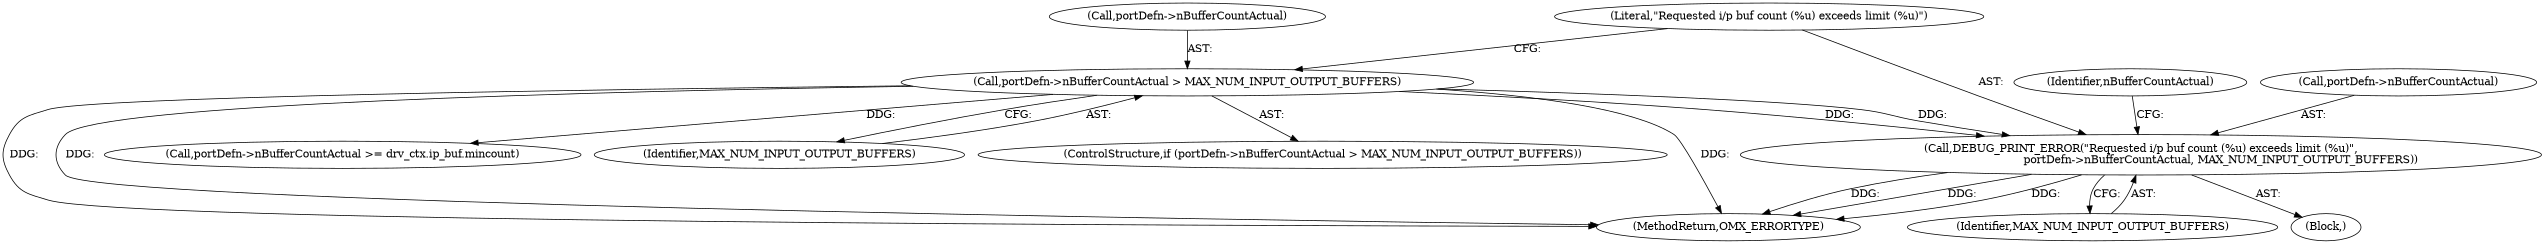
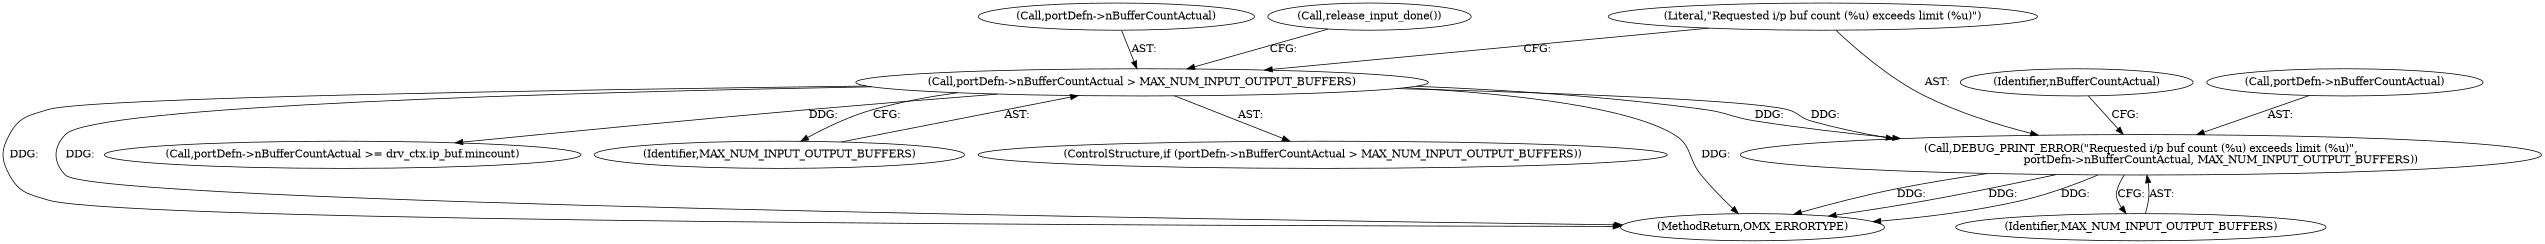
none -> (1370, 17)
(2326, 227) -> none
